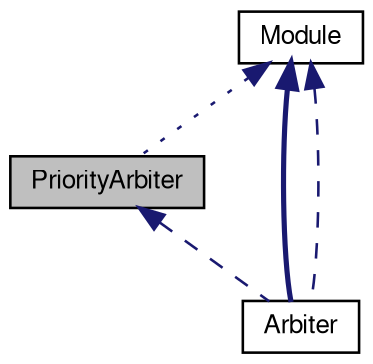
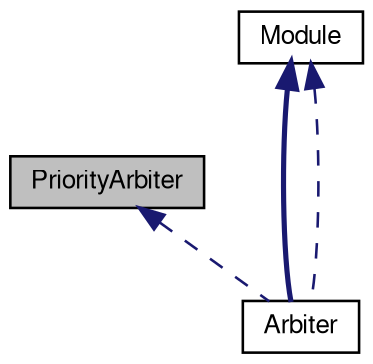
(194, 117) -> none
